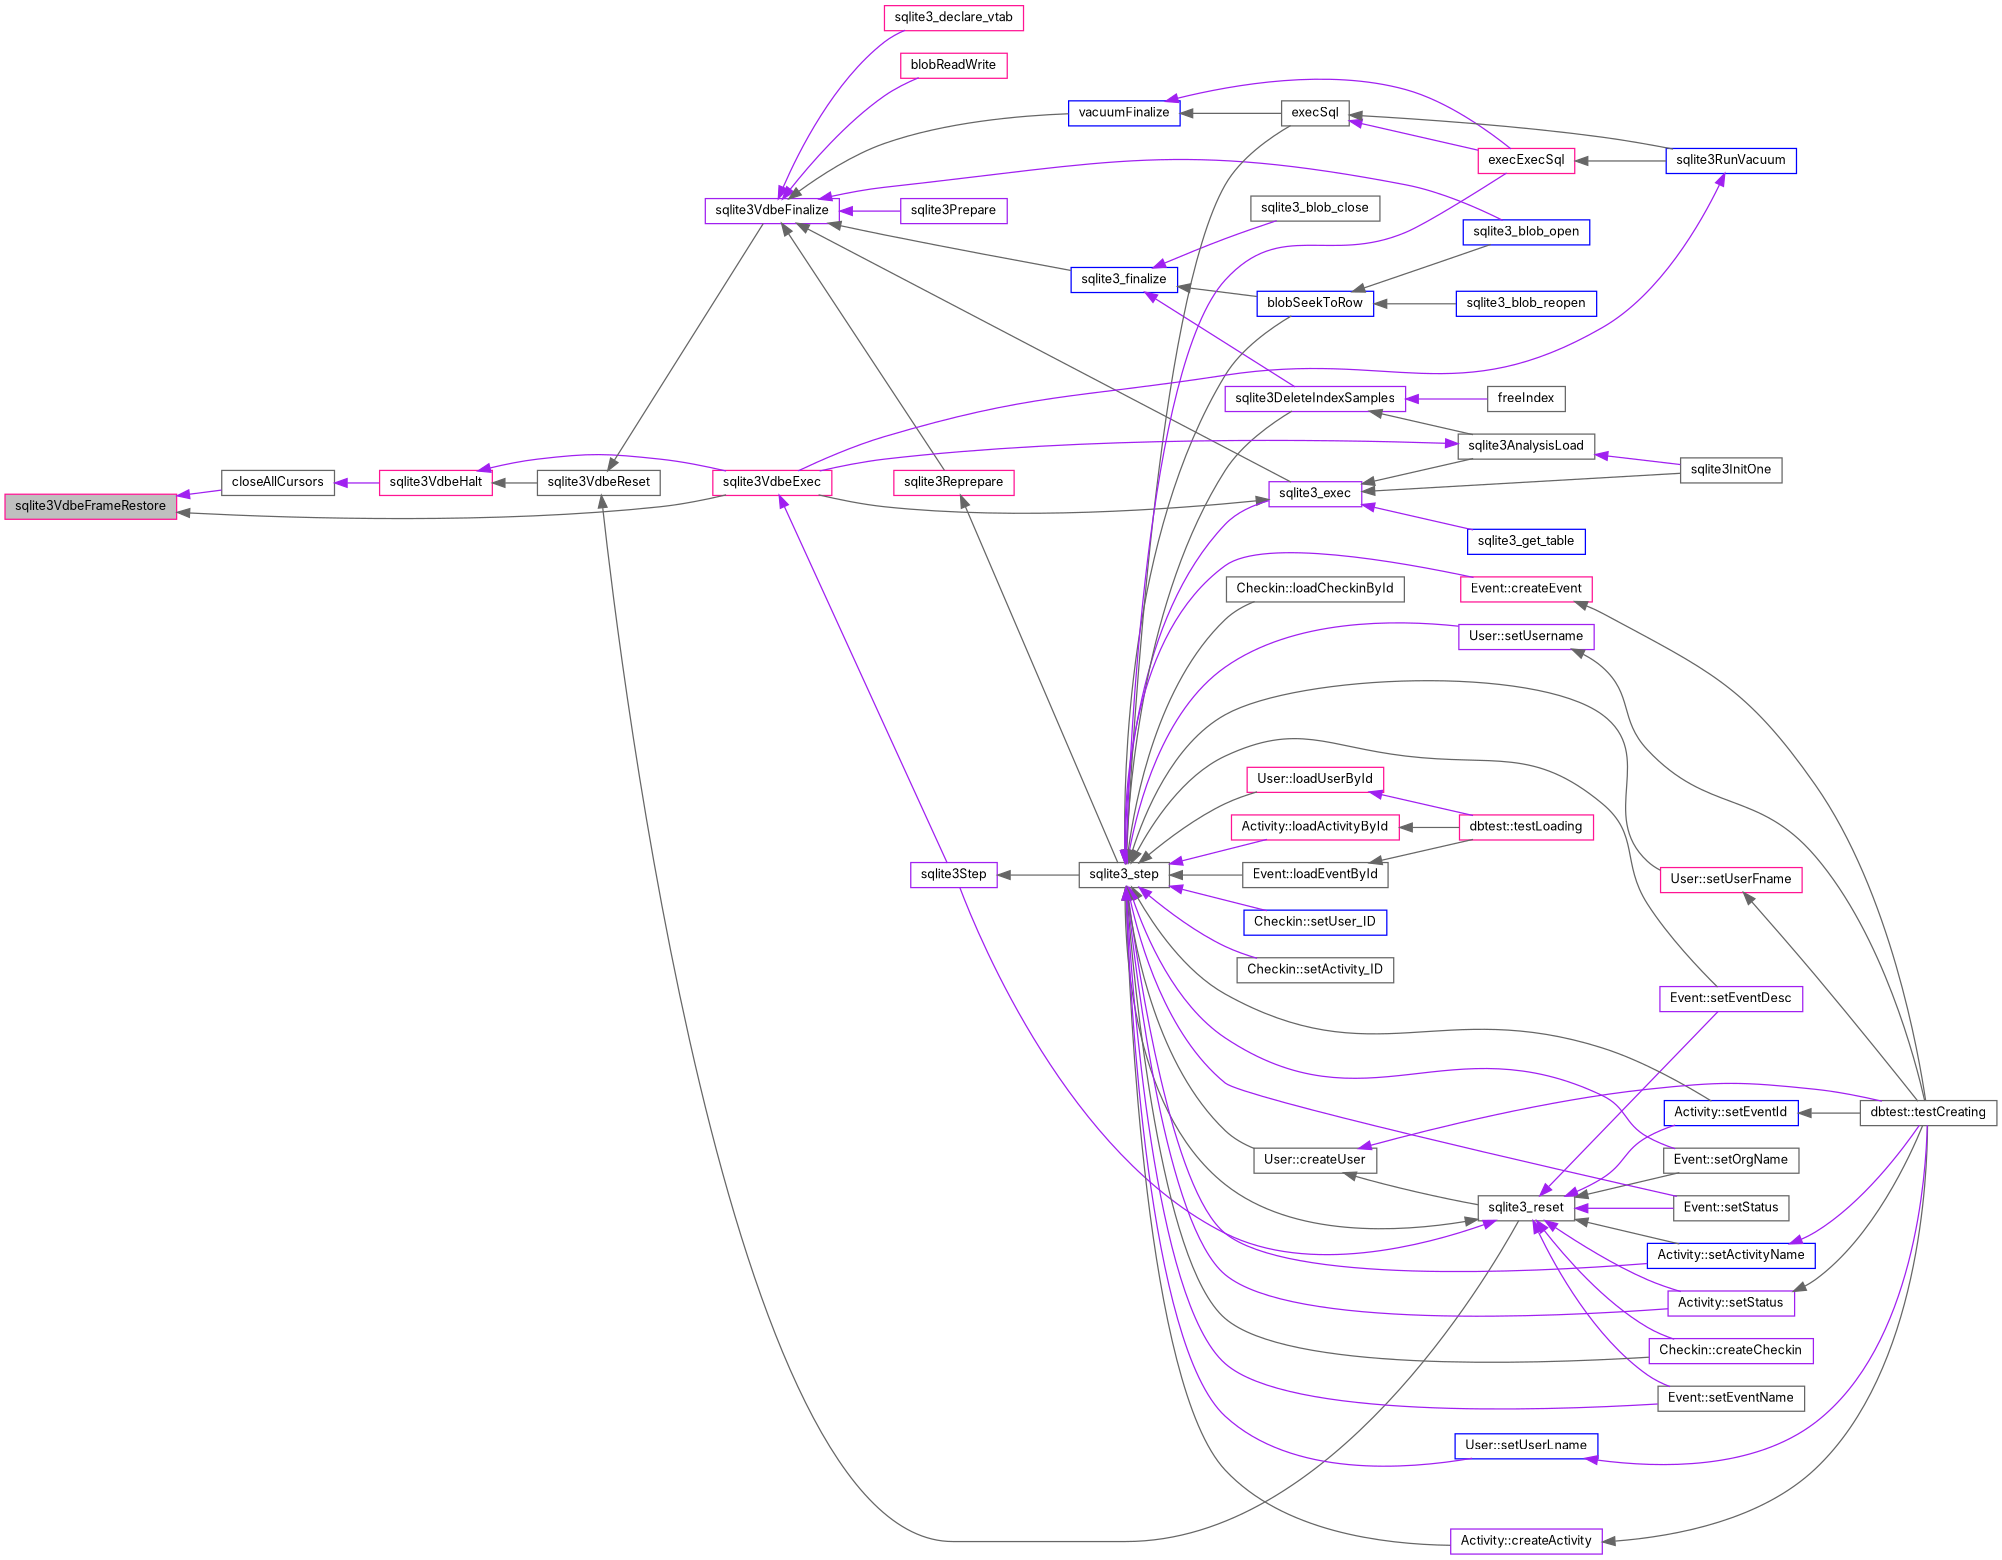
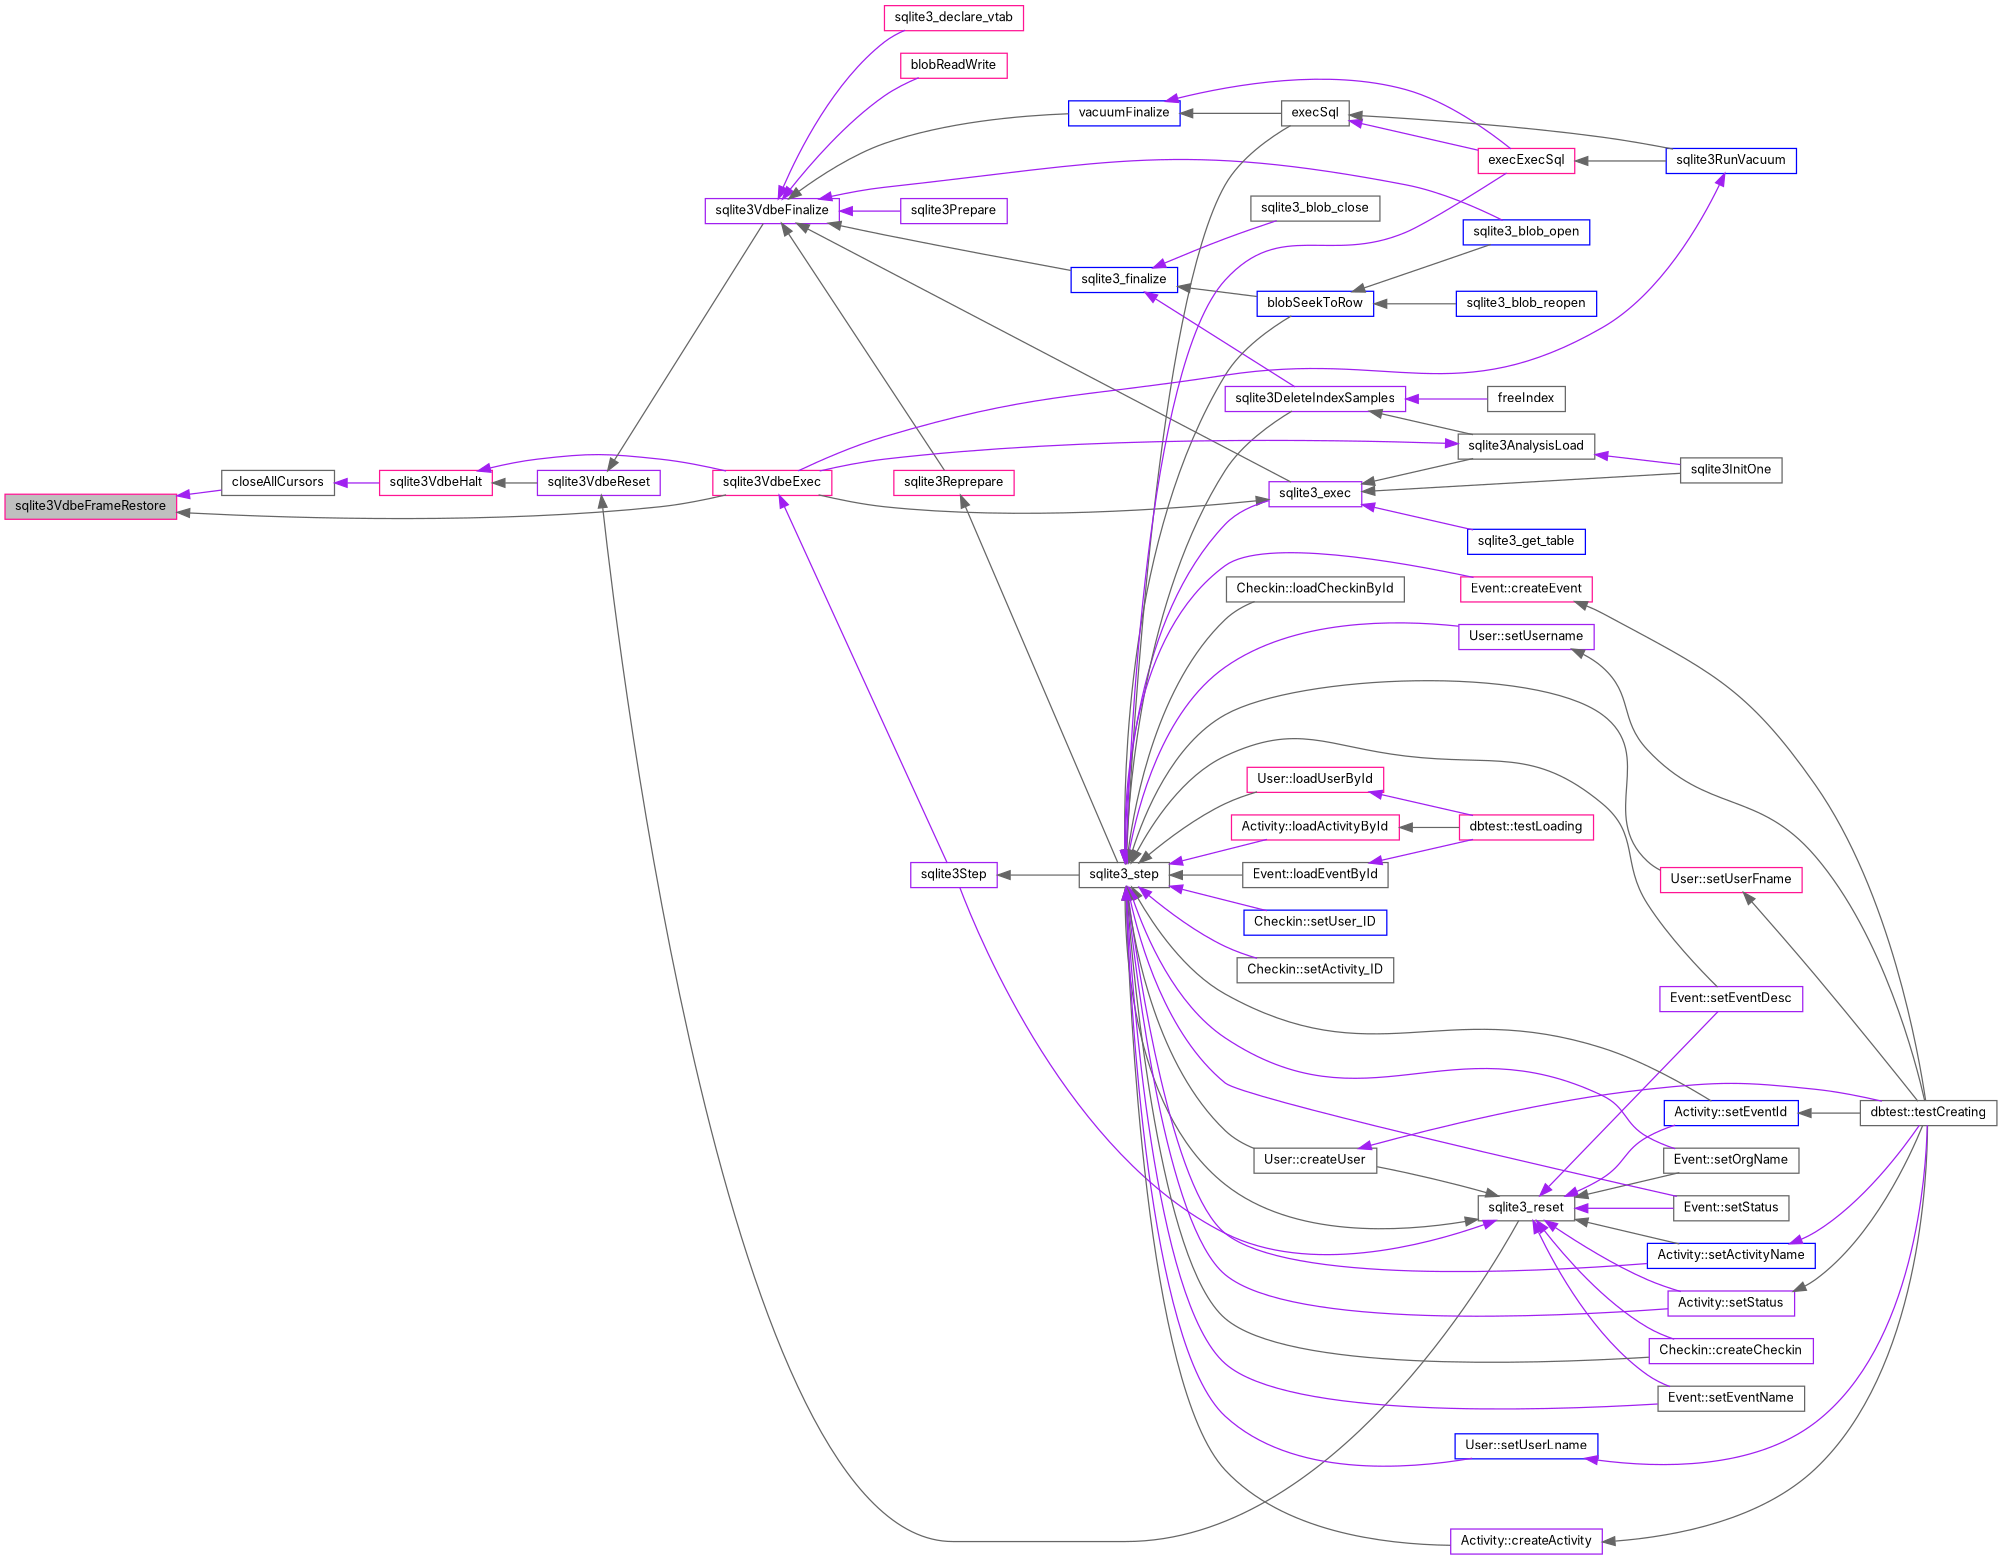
(599, 483) -> (599, 483)
(1427, 850) -> (1427, 850)
(1417, 1192) -> (1432, 1179)
